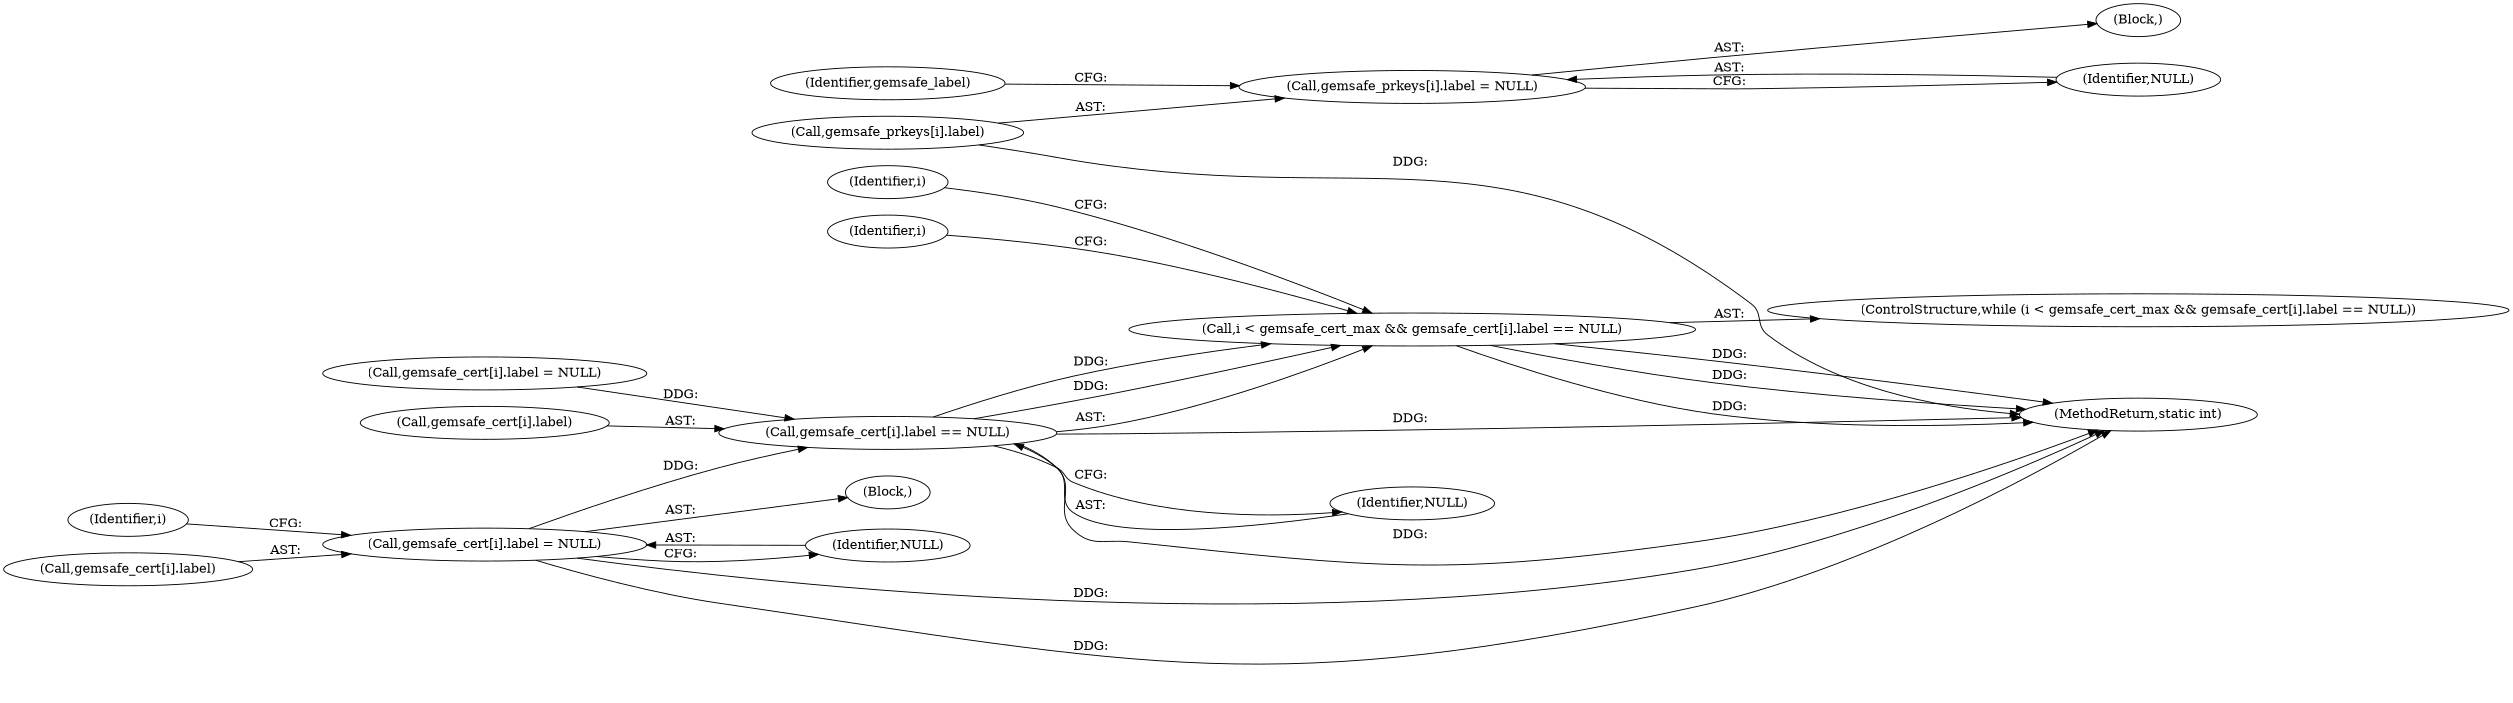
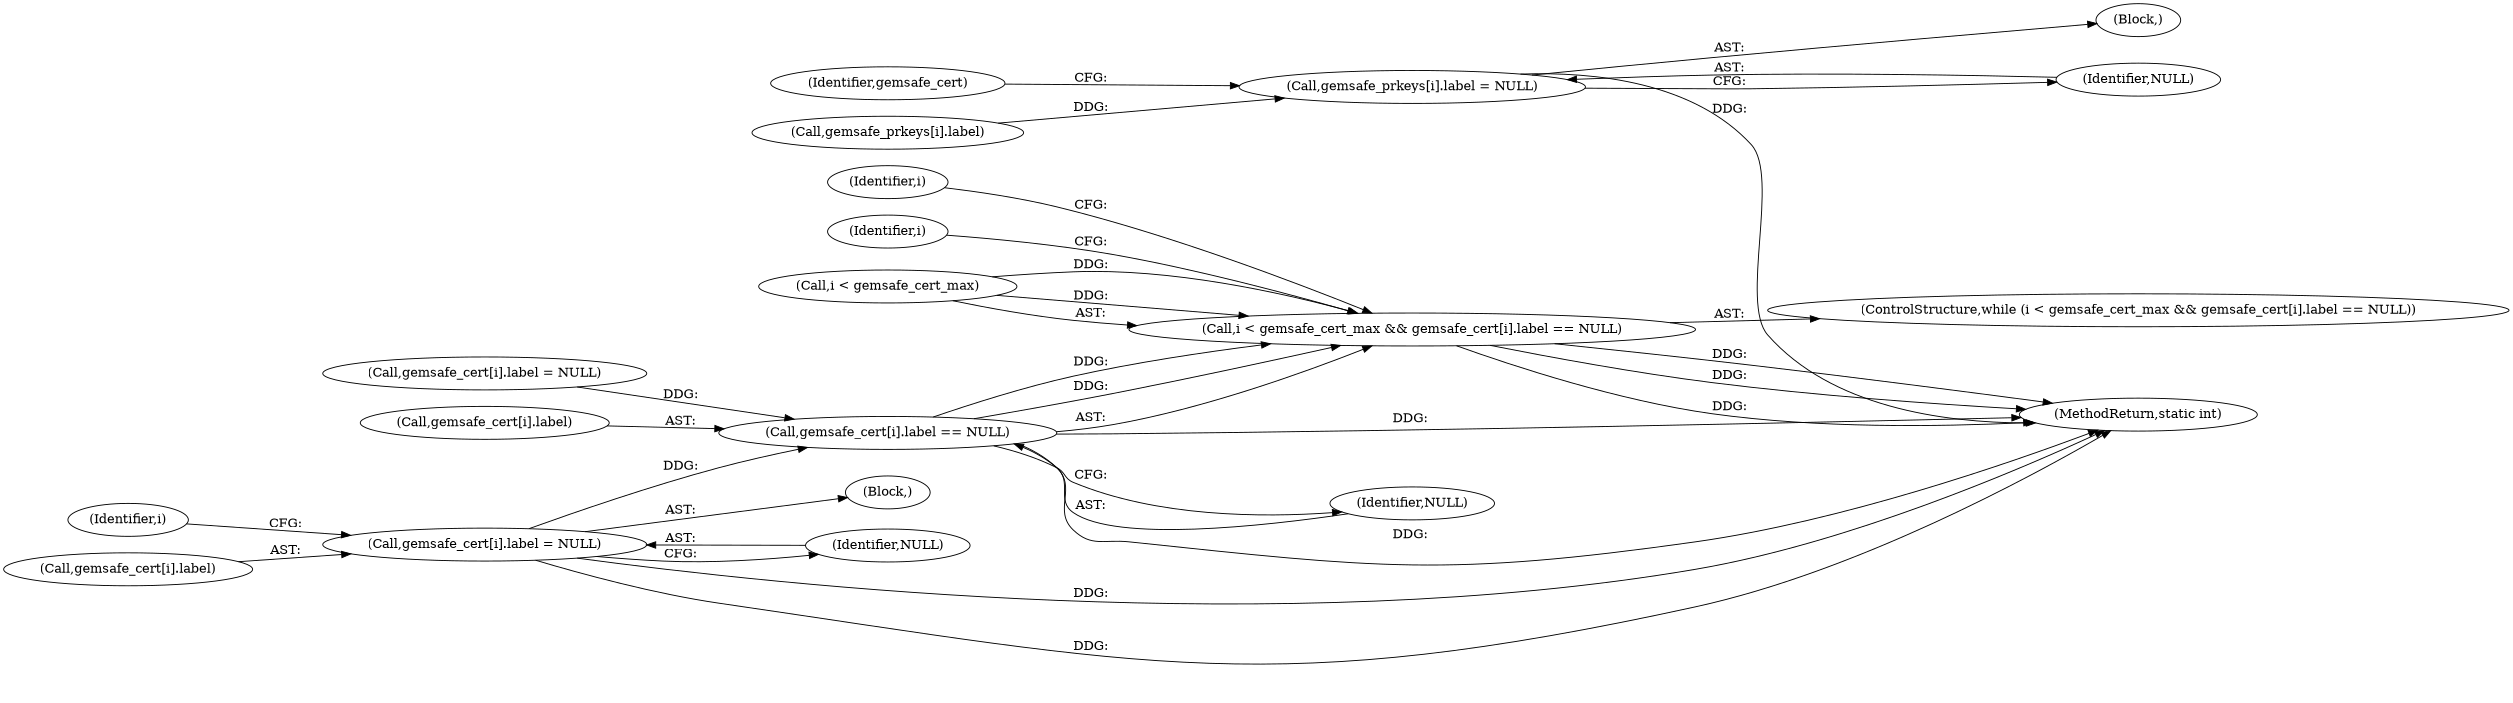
(888, 83) -> (888, 83)
(1093, 108) -> (1093, 108)
(1524, 194) -> (1759, 256)
none -> (888, 286)
